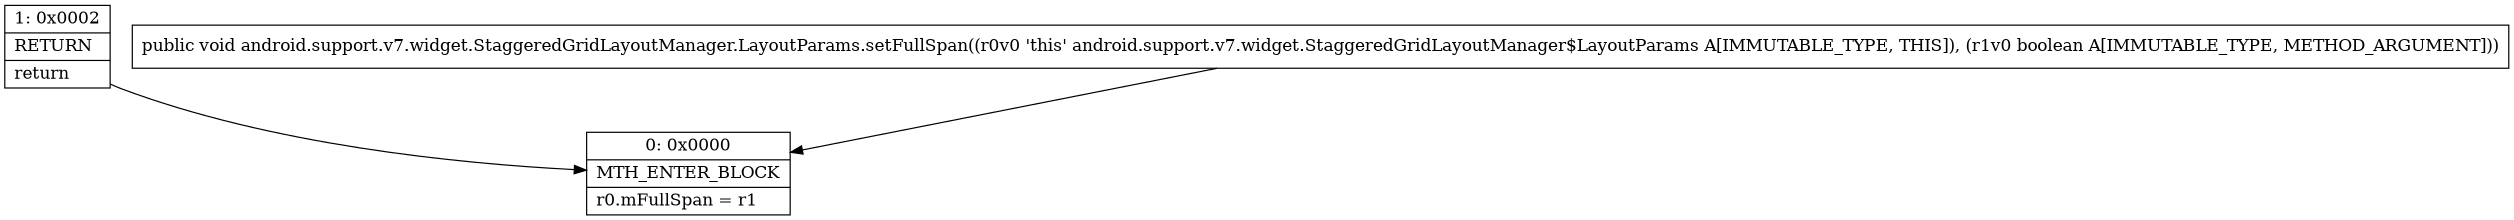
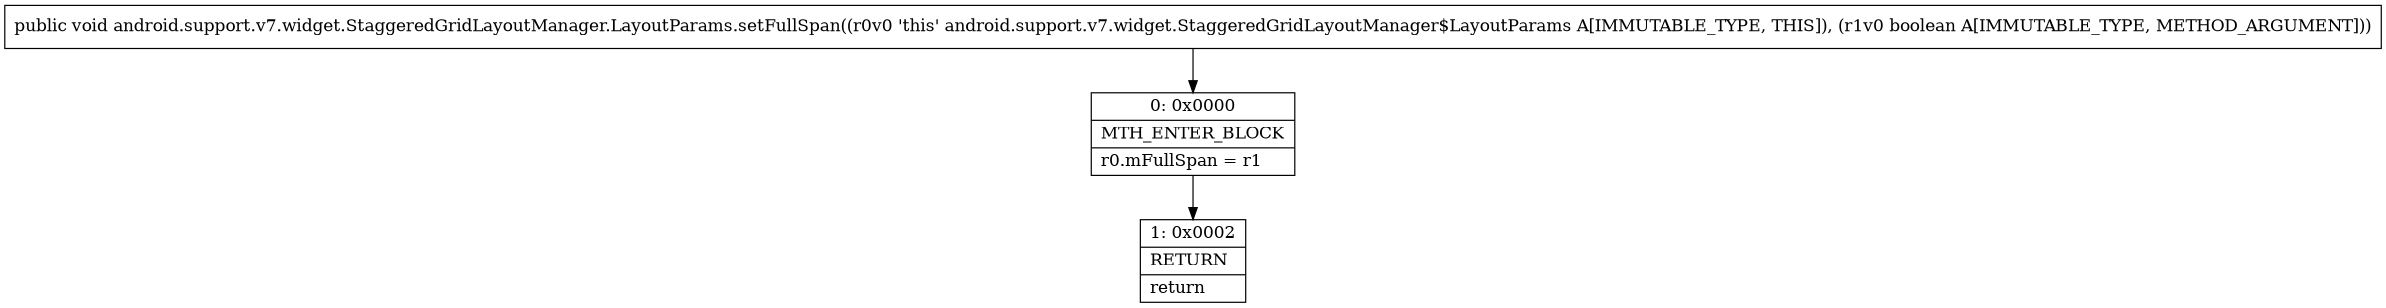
(339, 144) -> (1193, 192)
